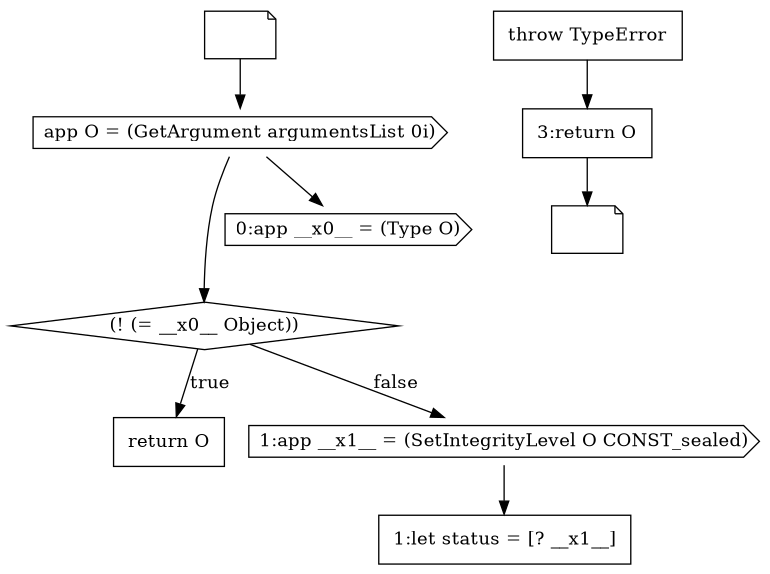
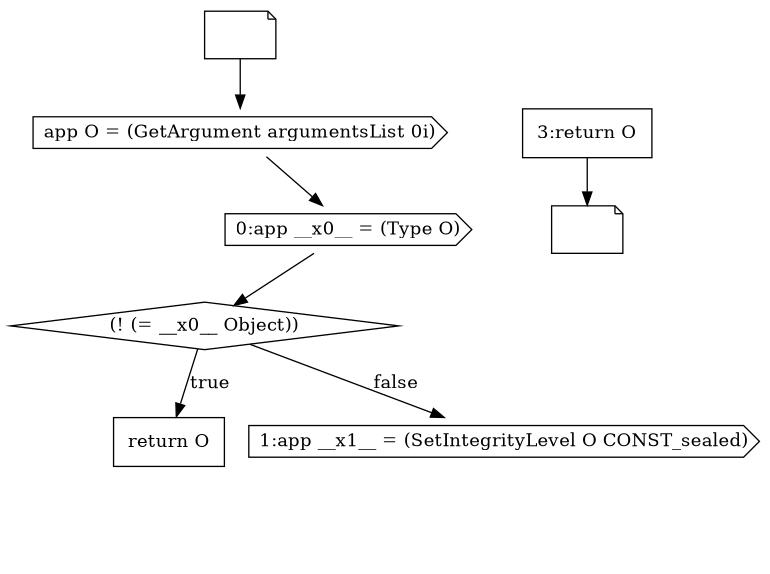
(587, 35) -> none
(210, 221) -> (280, 276)
(504, 539) -> none
